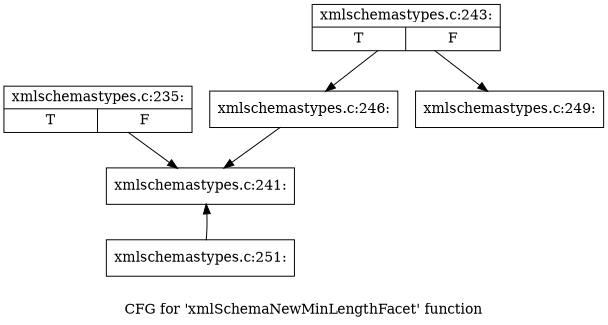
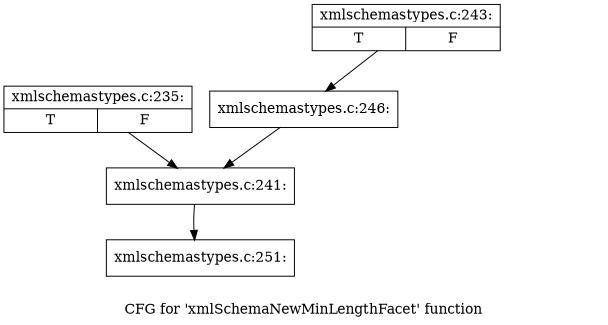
(510, 109) -> none
(207, 227) -> (194, 217)
